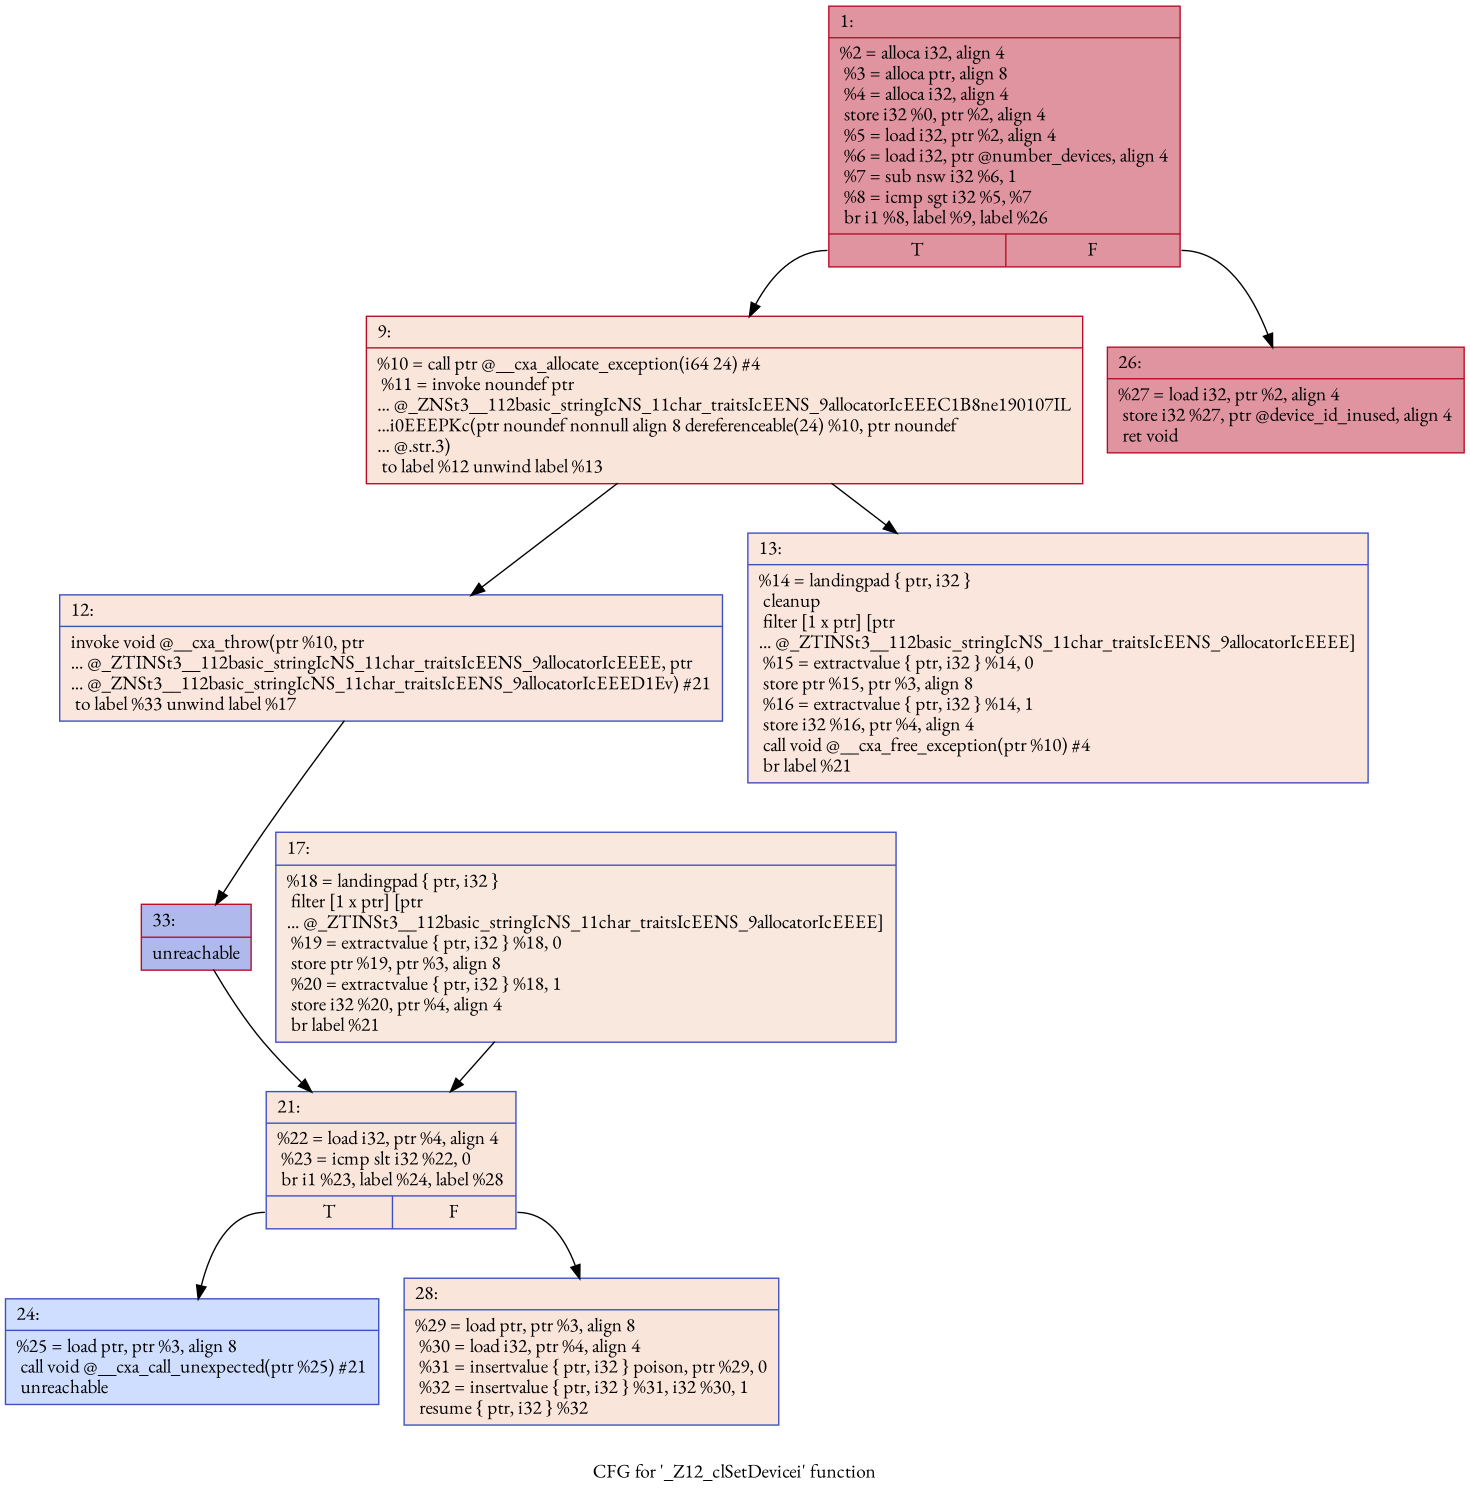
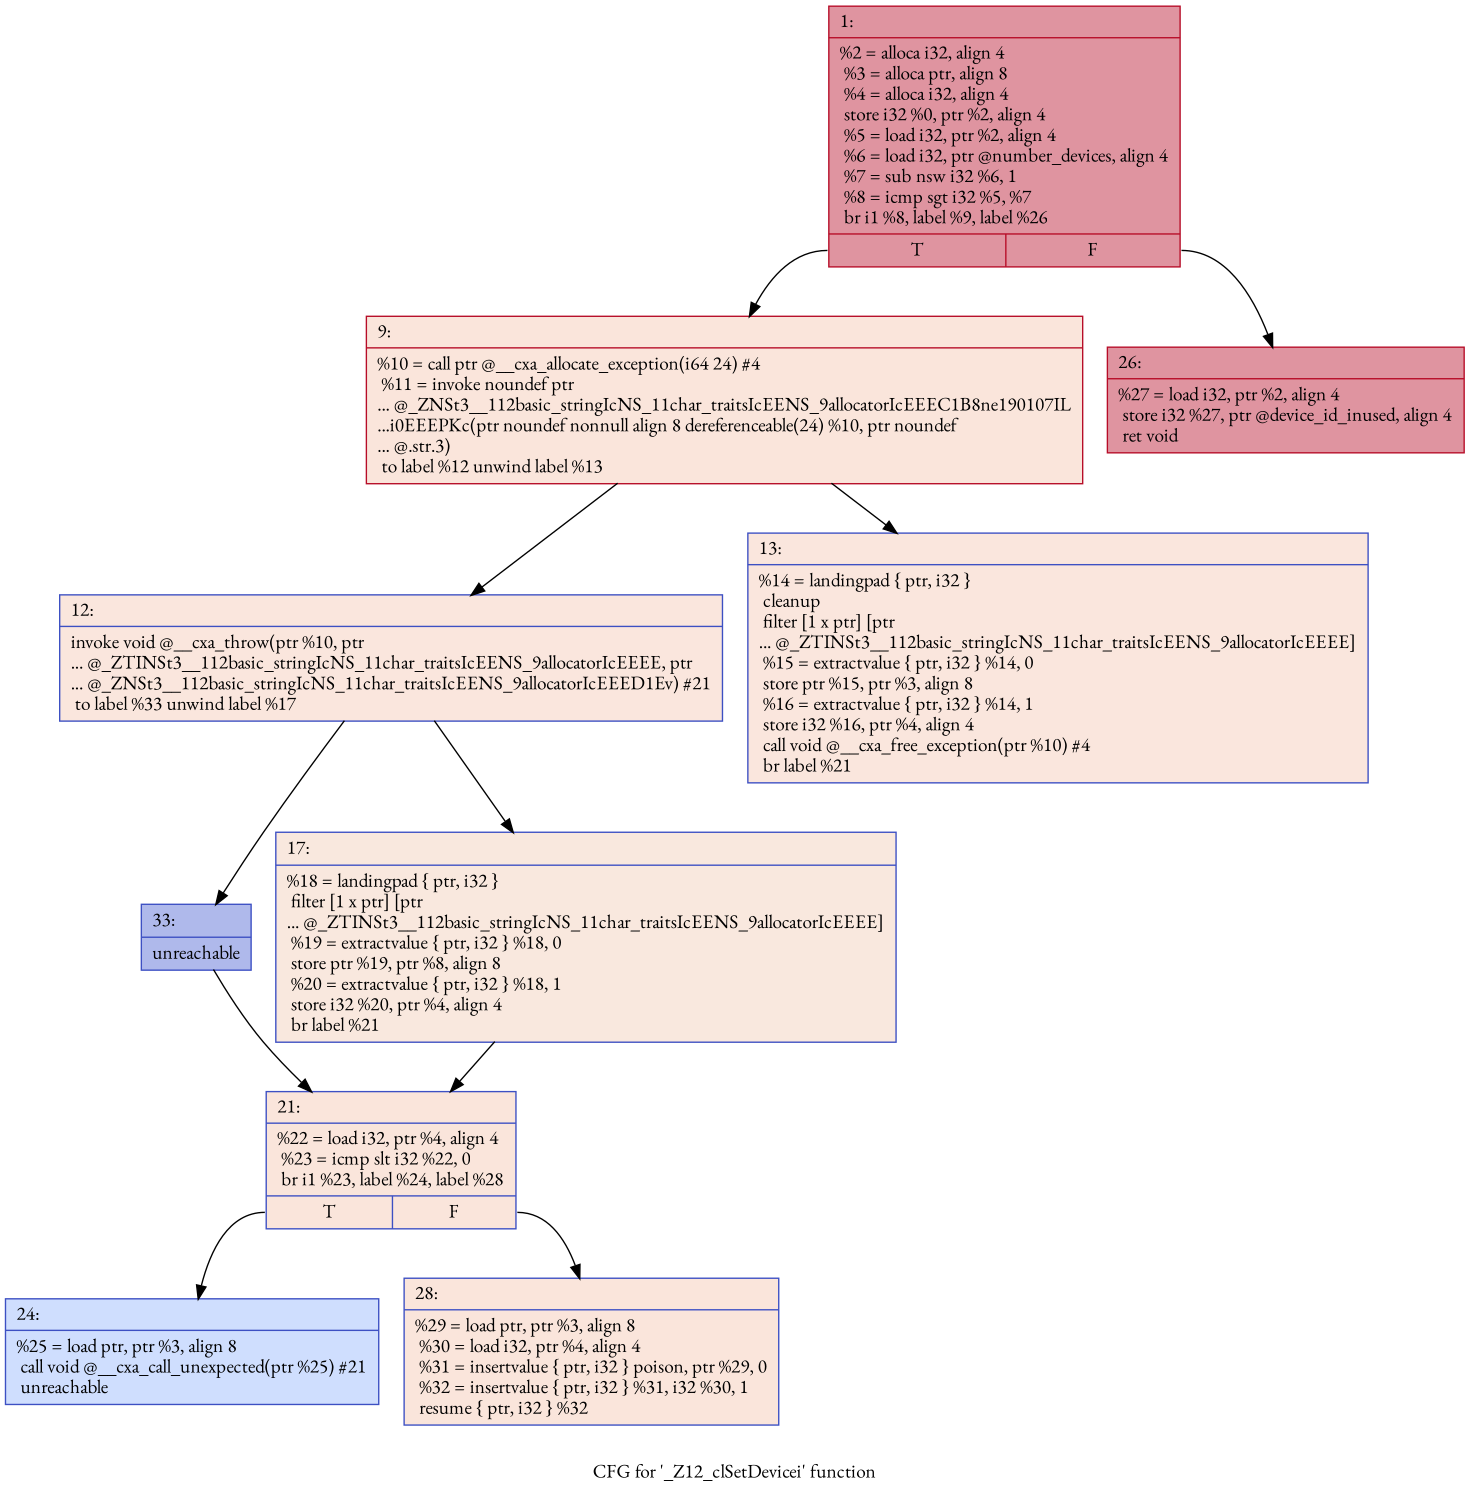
none -> (470, 771)
(196, 937) -> (196, 937)
(395, 963) -> (395, 963)
